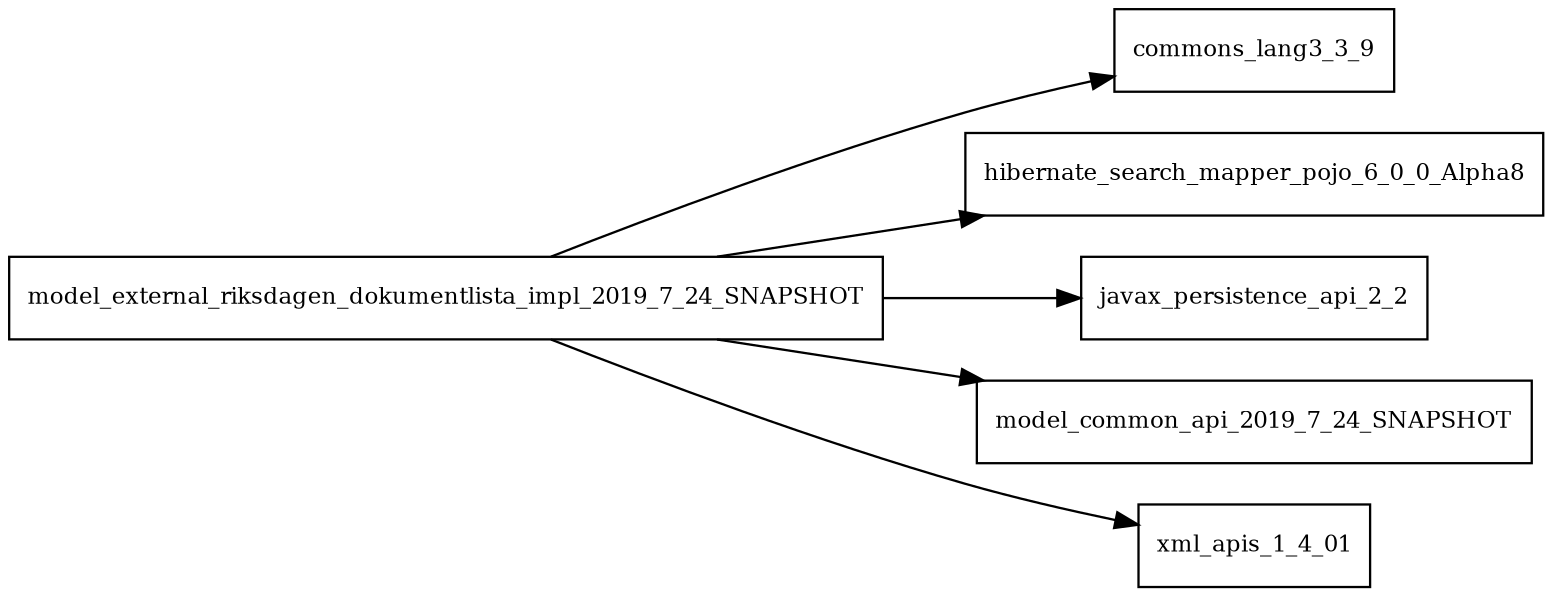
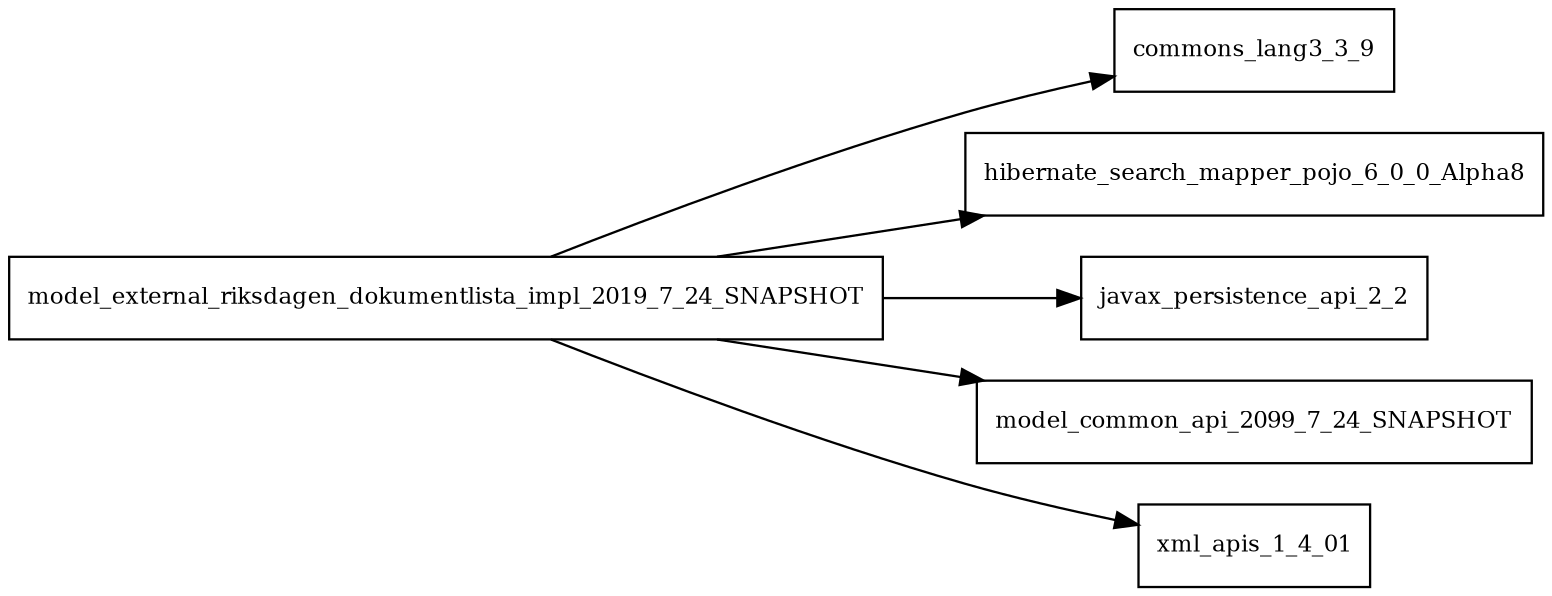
(1254, 422) -> (1254, 422)
